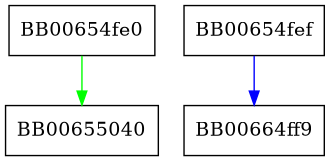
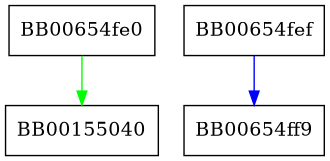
(82, 131) -> (82, 131)
(254, 131) -> (254, 131)
